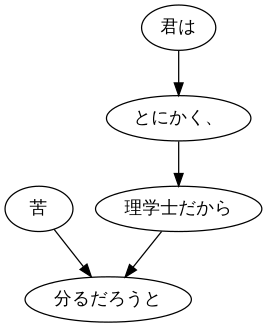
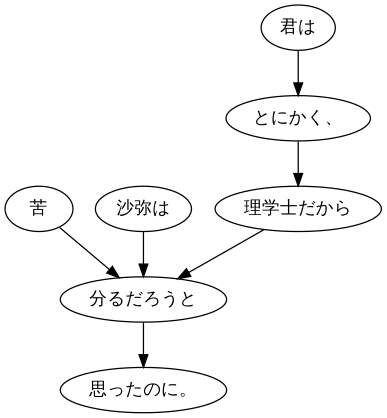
none -> (143, 209)
none -> (143, 390)
